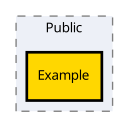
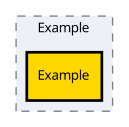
(64, 29) -> (64, 29)
